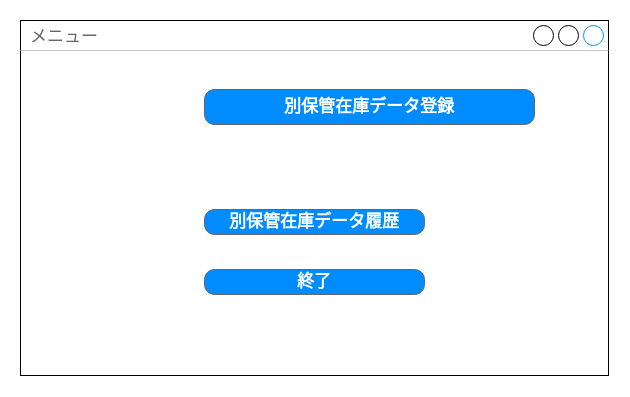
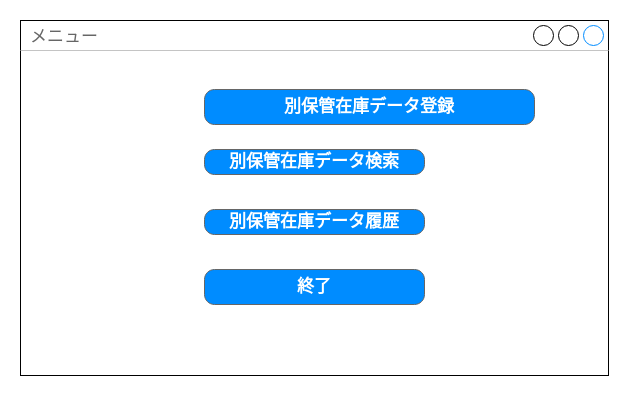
none -> (315, 162)
(315, 282) -> (315, 287)
